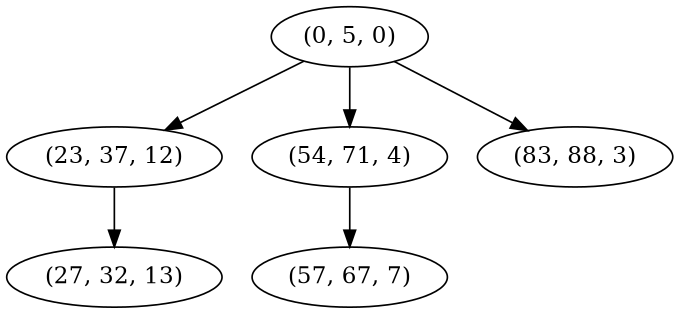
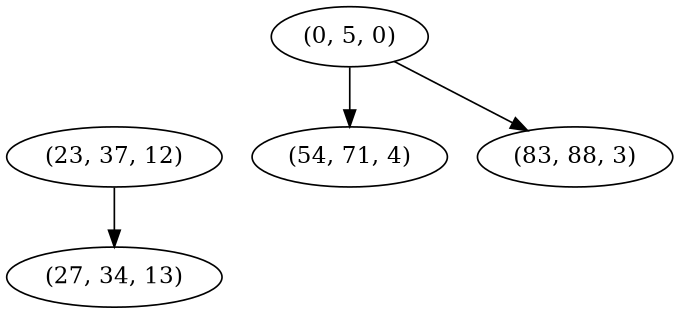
(242, 92) -> none
(114, 277) -> (114, 277)
(350, 277) -> none
